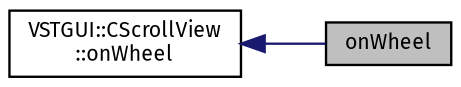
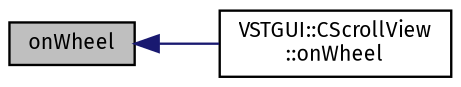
(295, 44) -> (189, 44)
